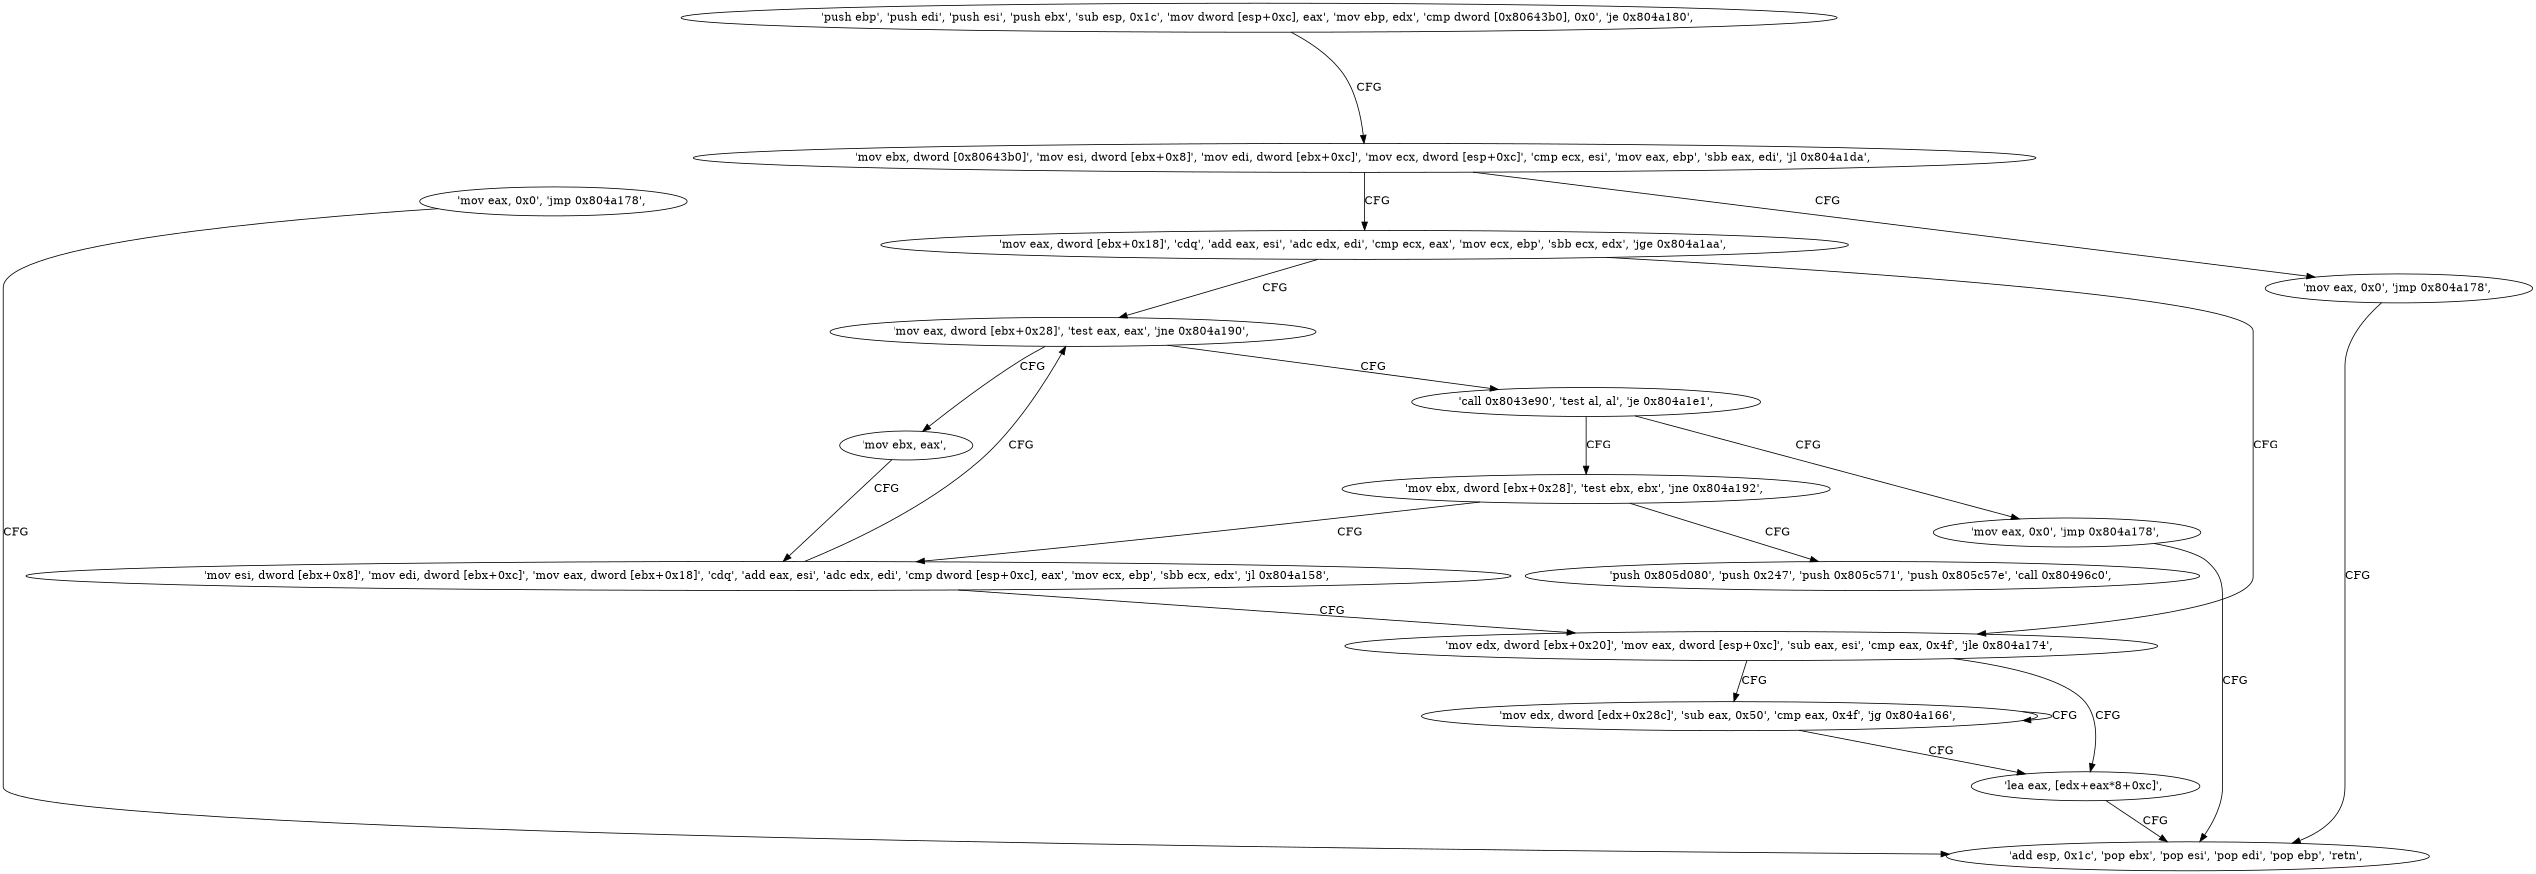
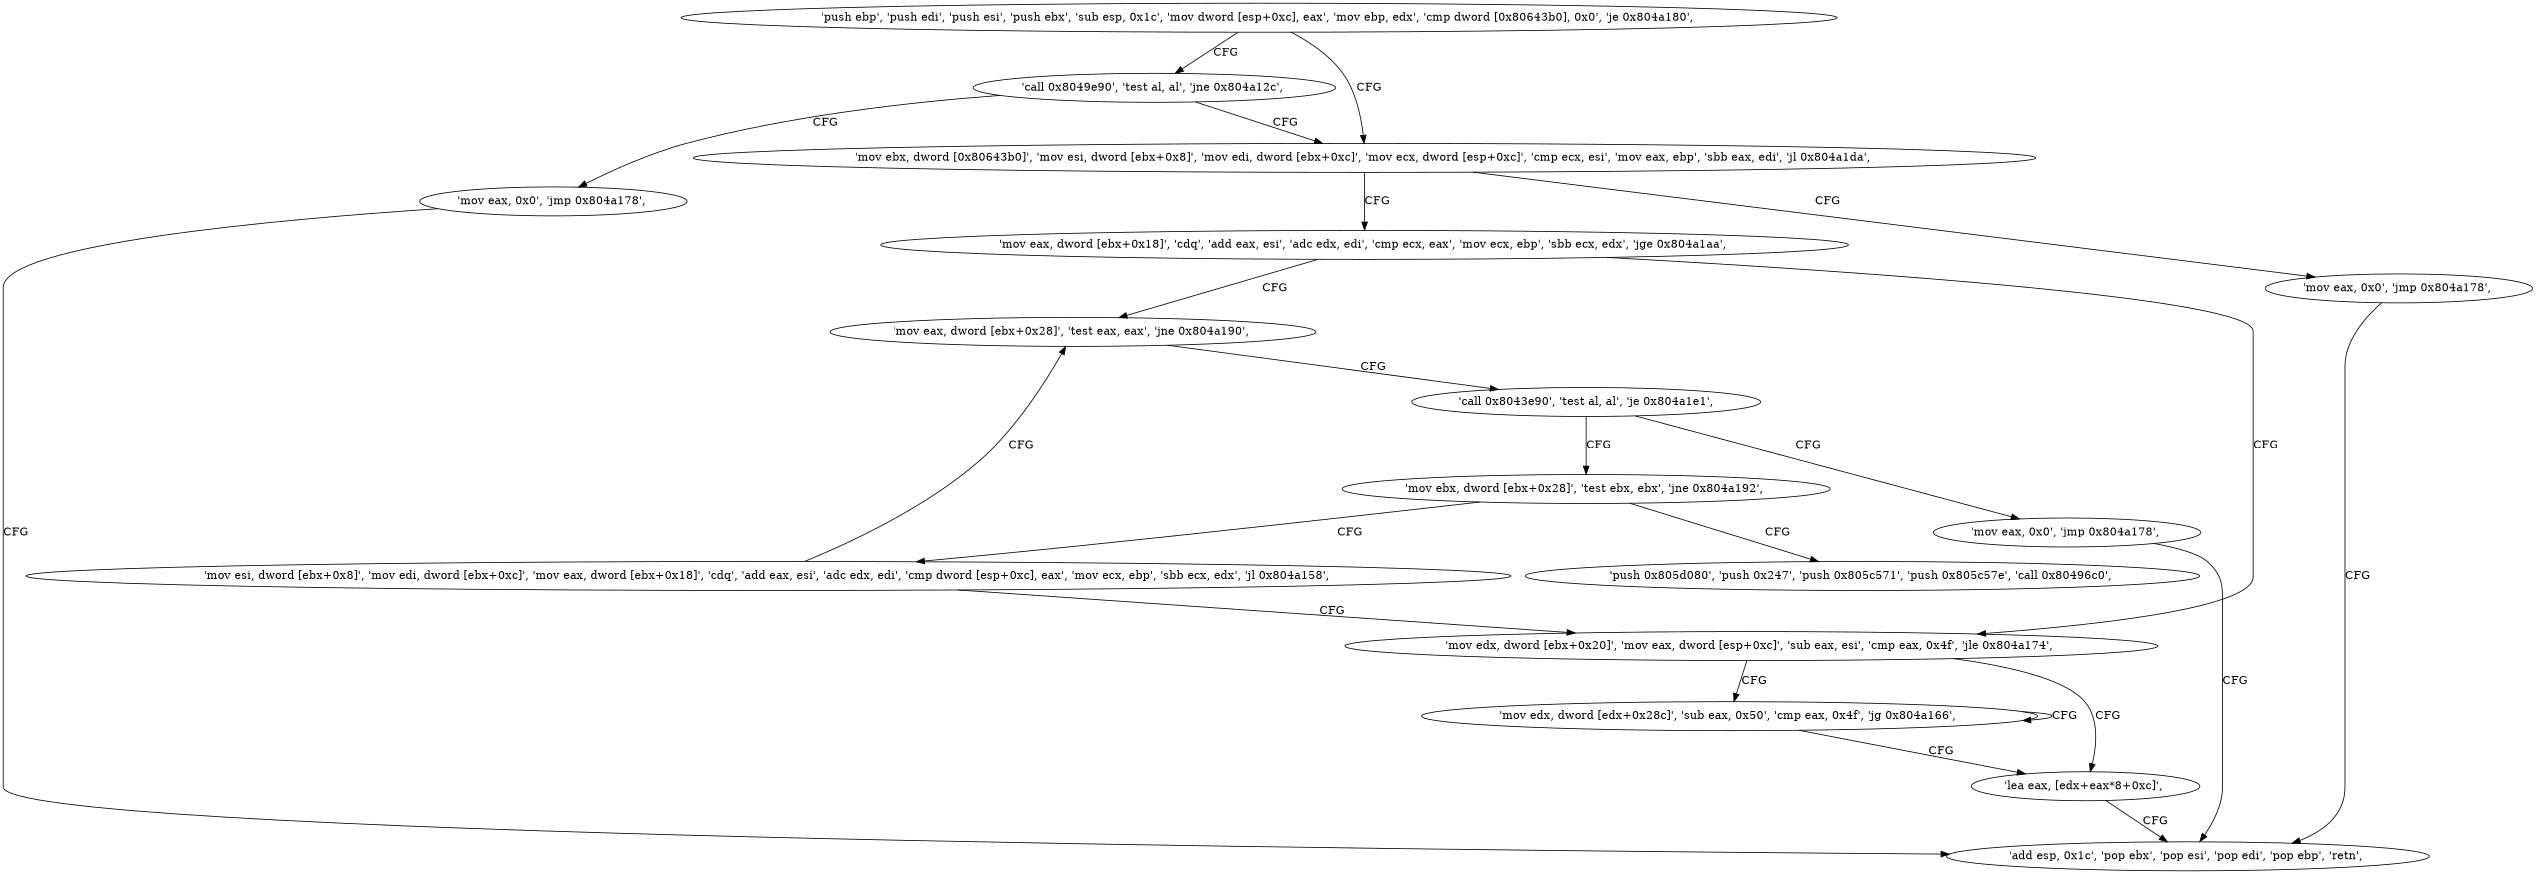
none -> (1154, 88)
(906, 445) -> none
